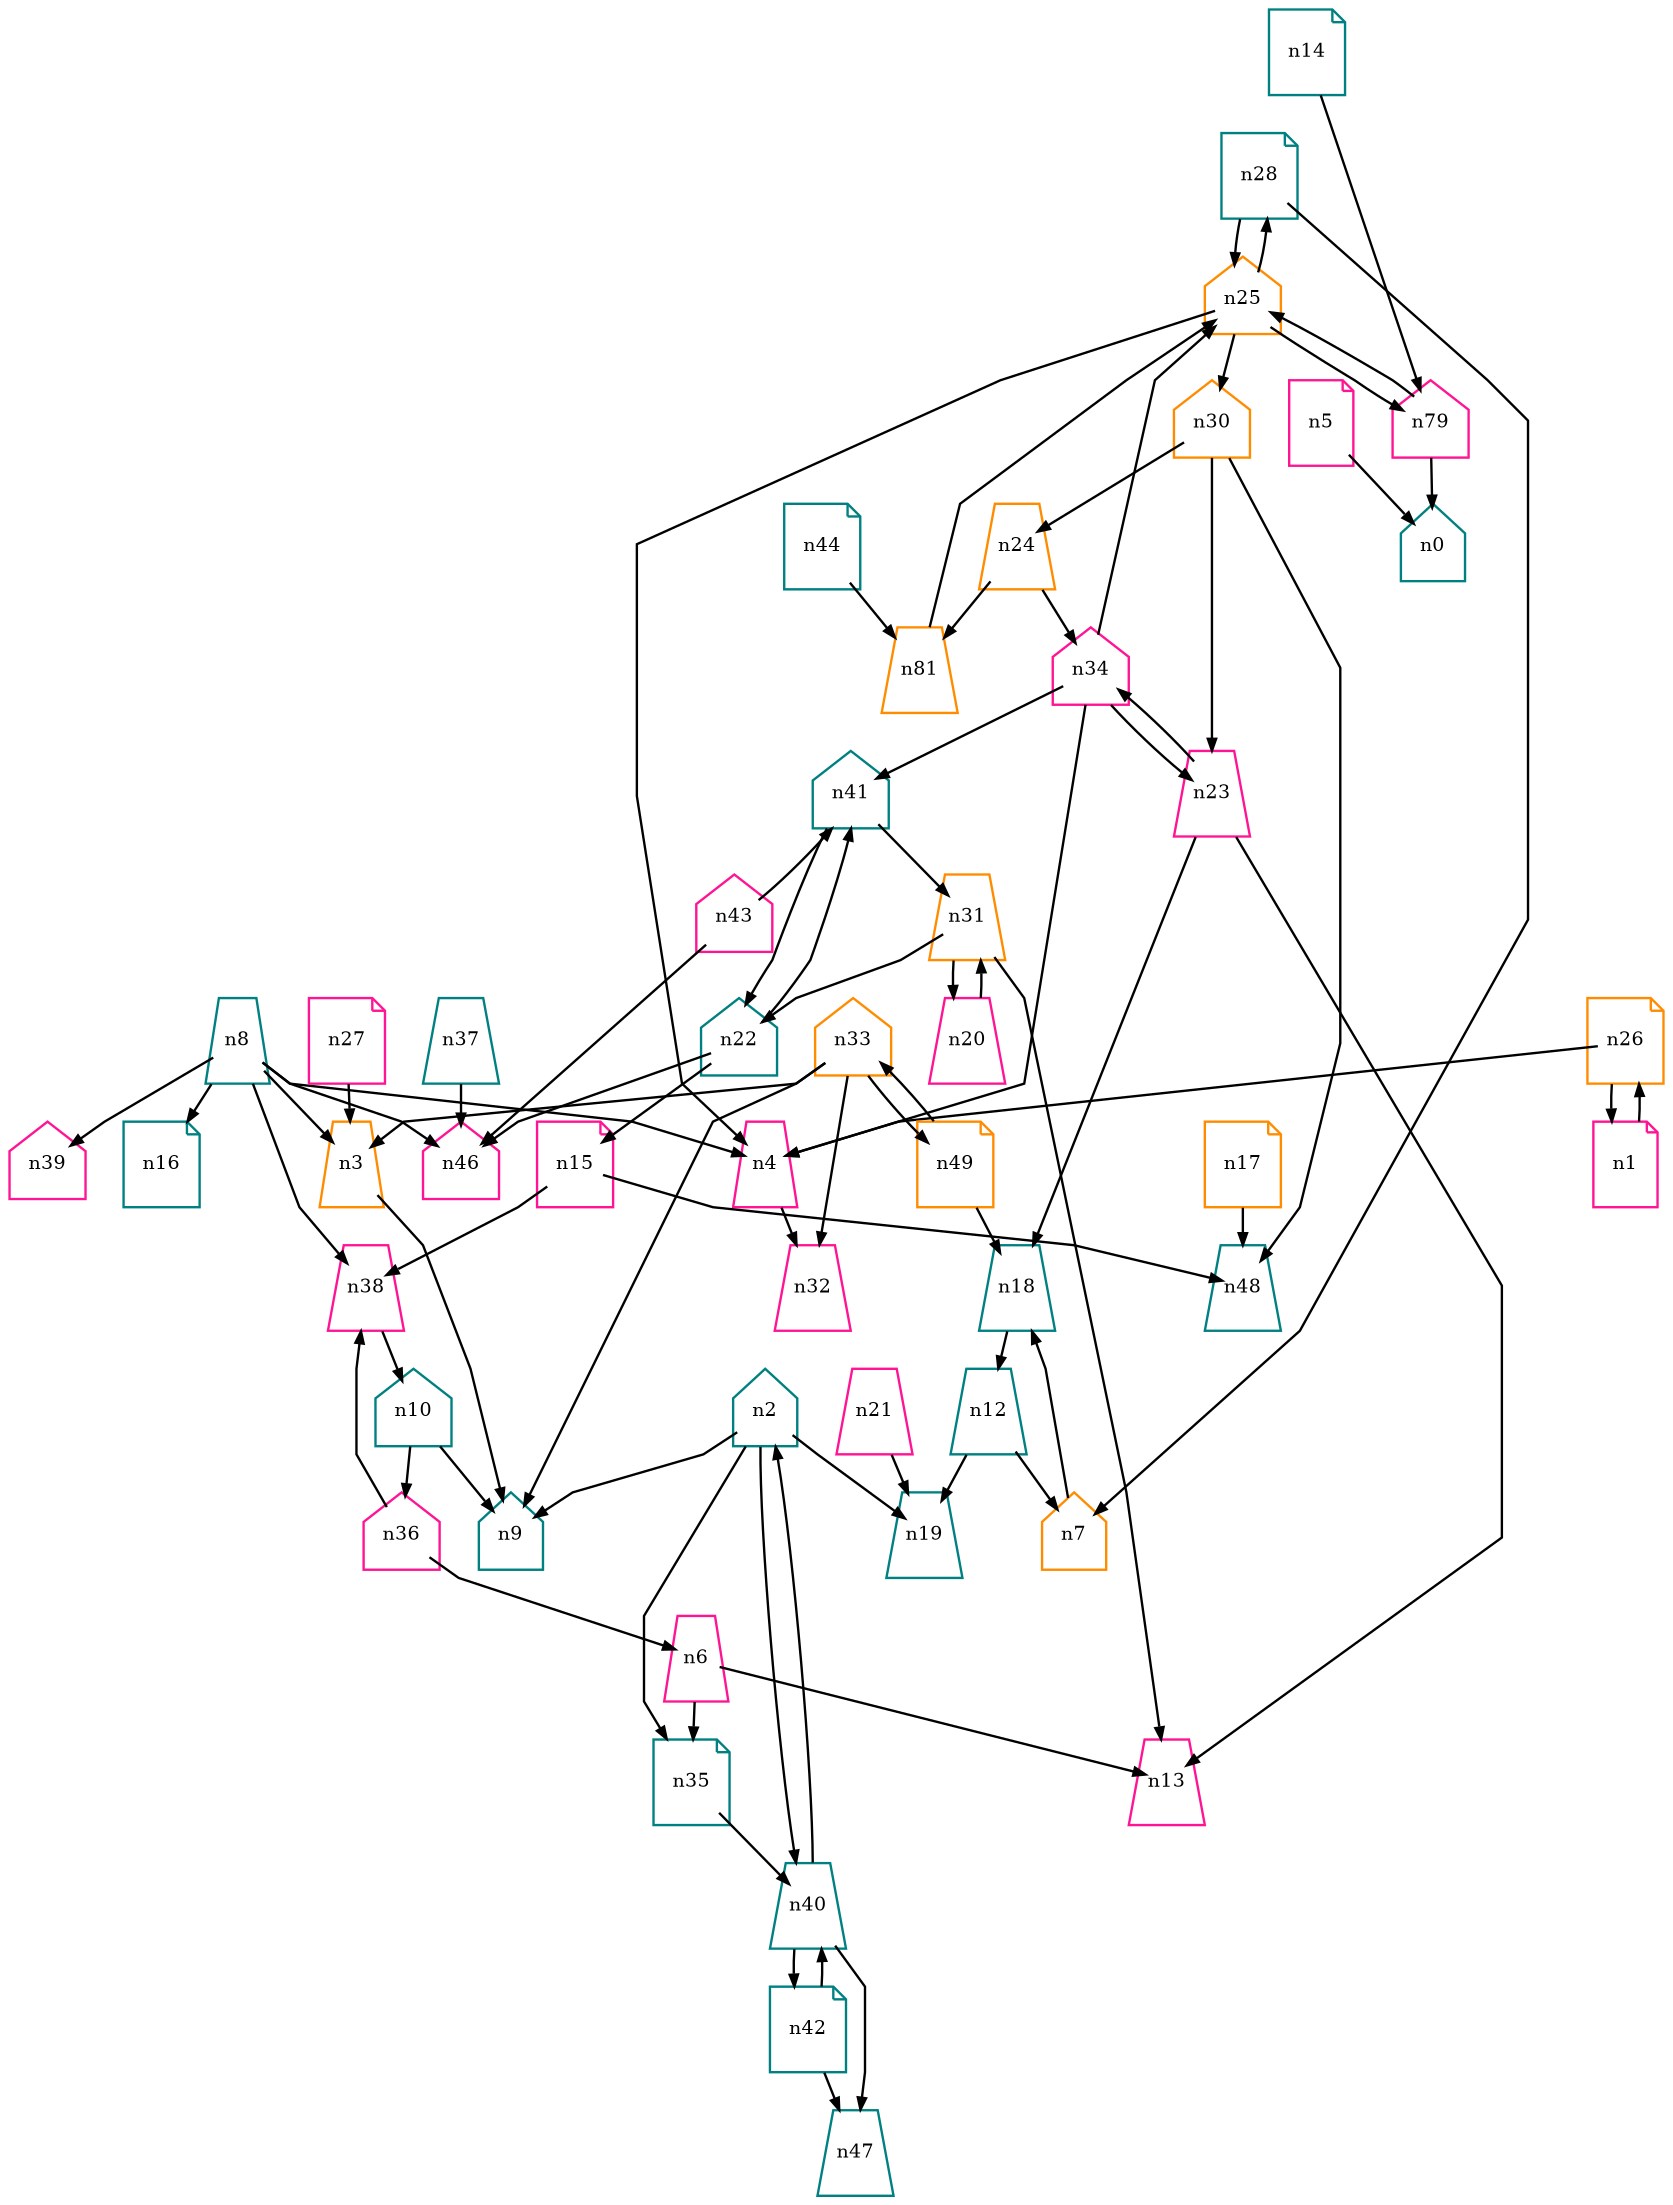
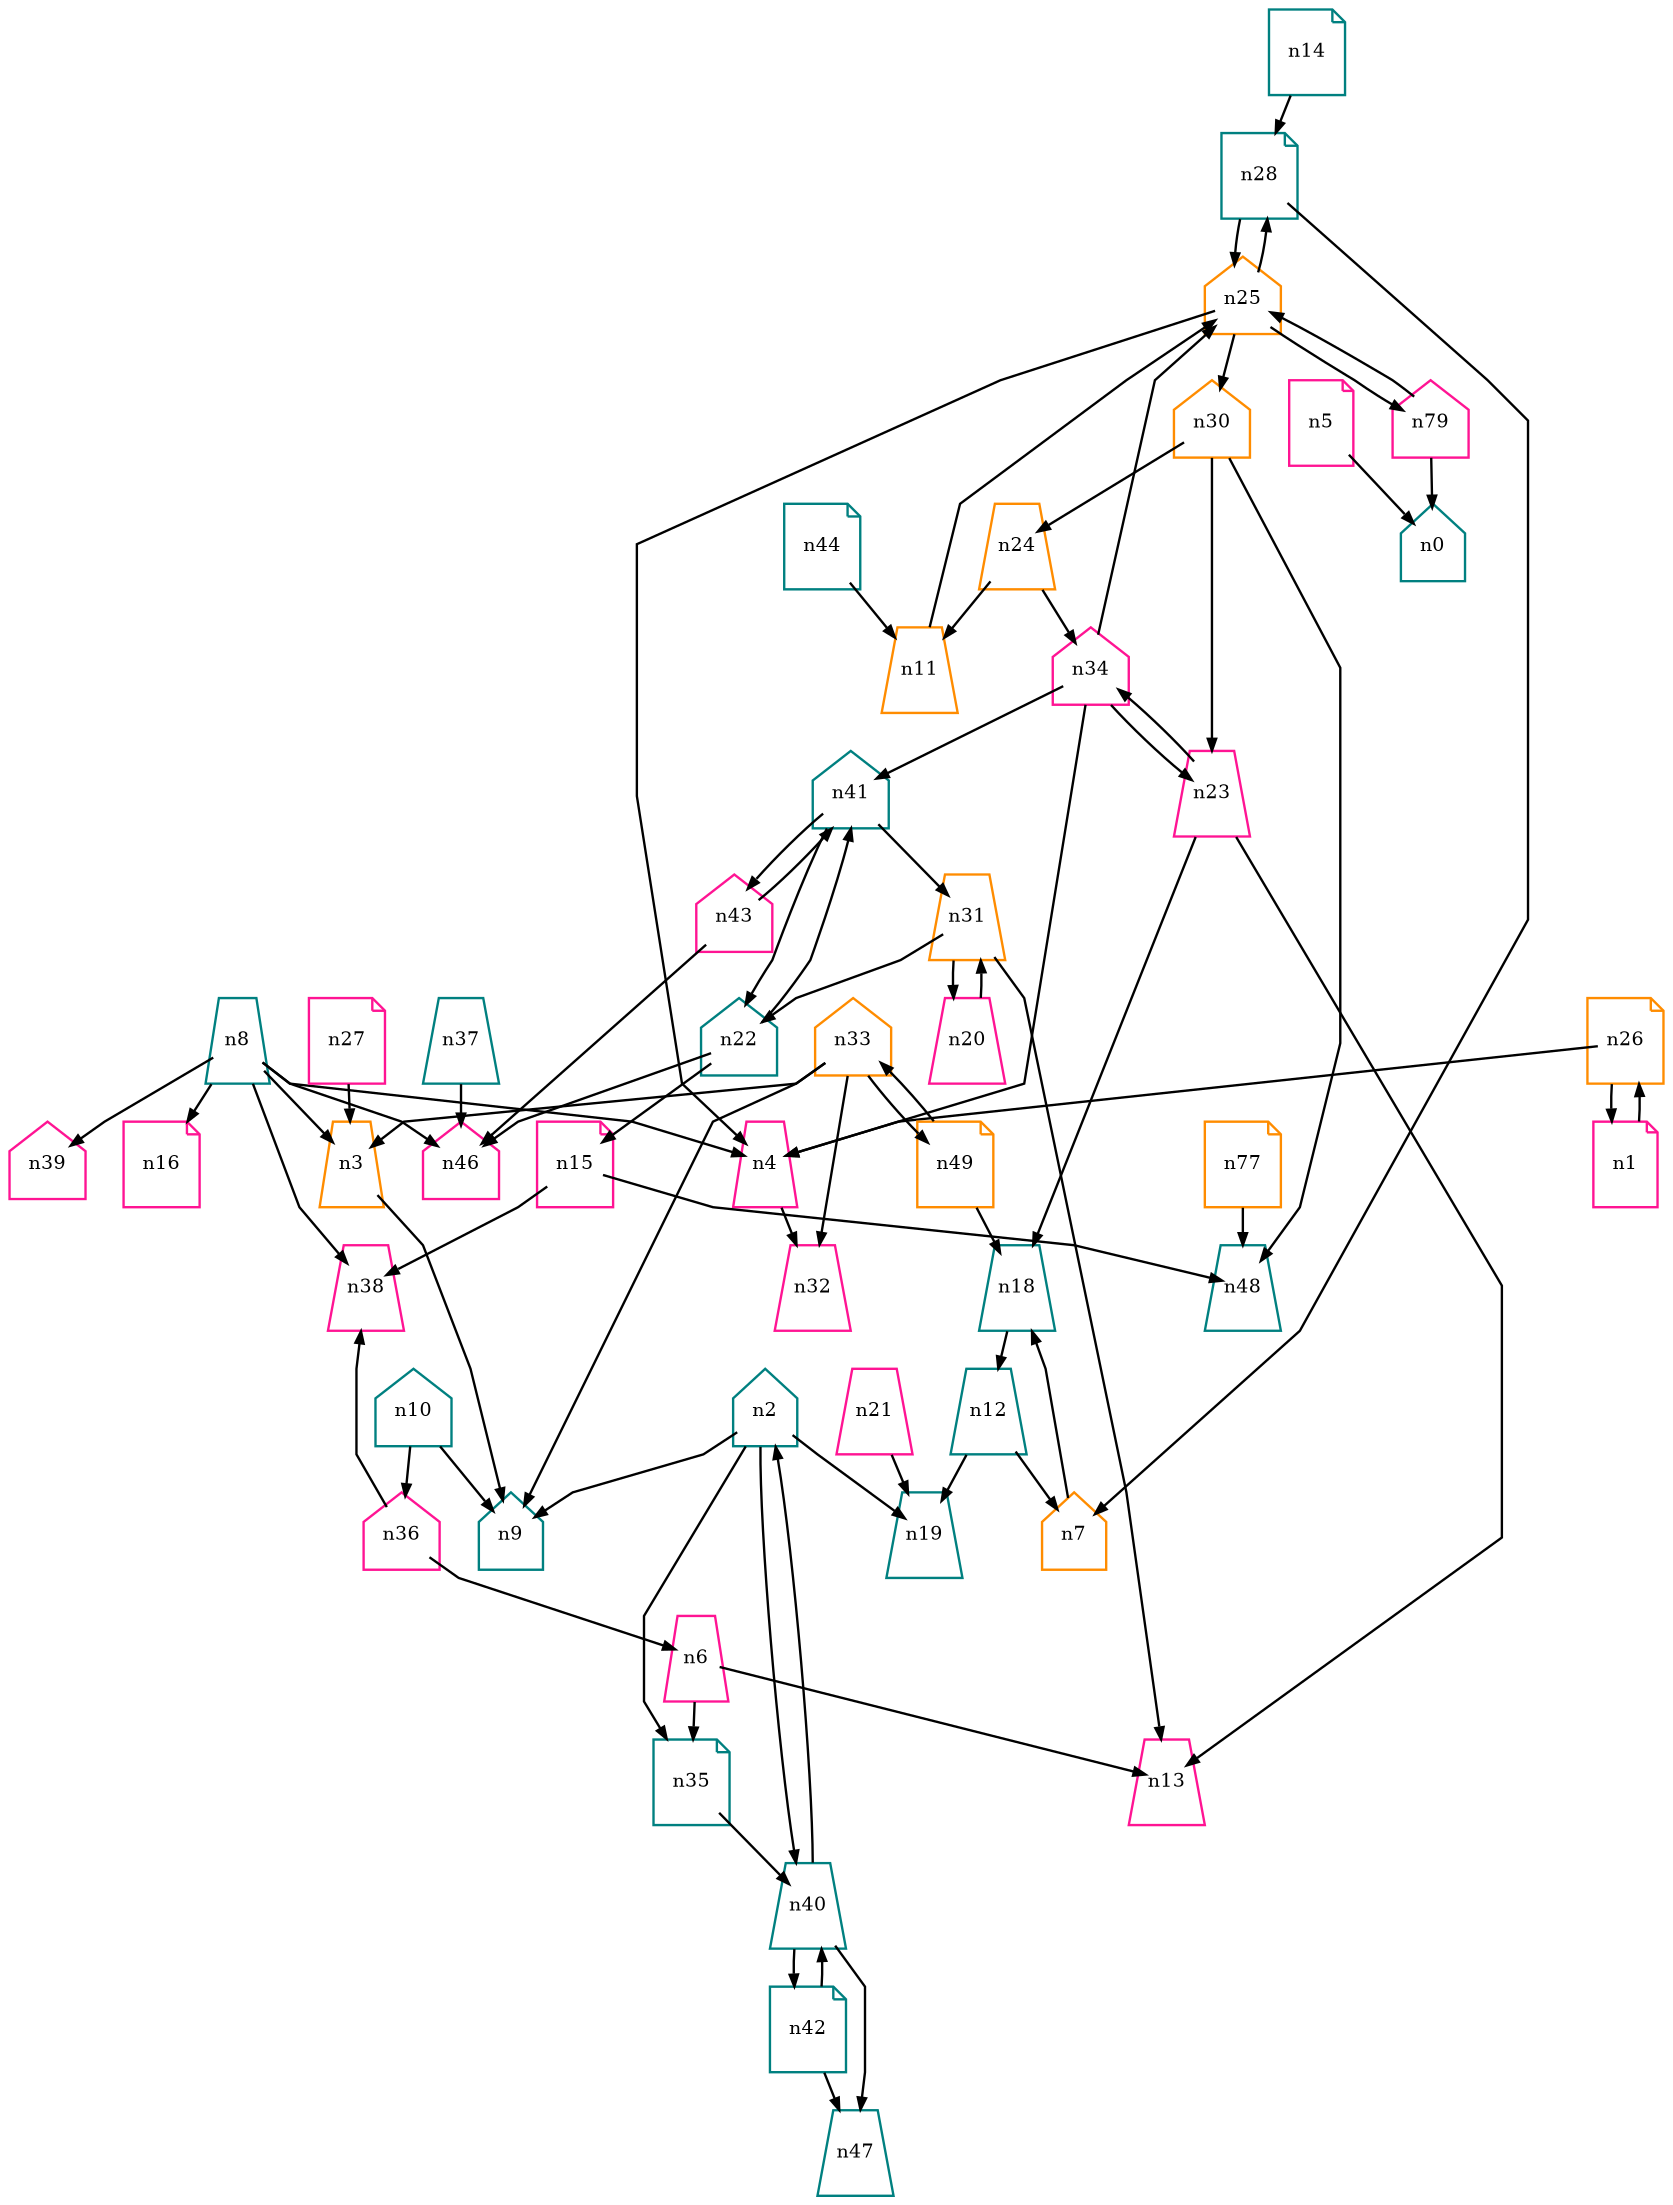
(1369, 237) -> (1285, 108)
(920, 670) -> (920, 670)
none -> (789, 845)
(162, 1164) -> (162, 1164)
(1243, 1164) -> (1243, 1164)
(390, 1350) -> none
